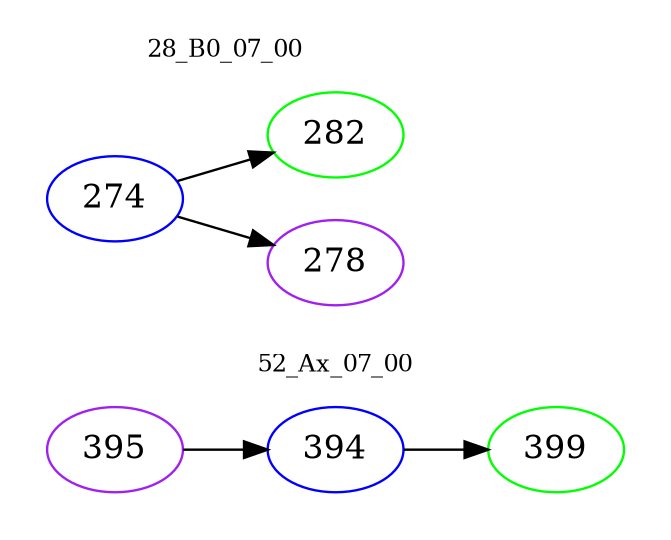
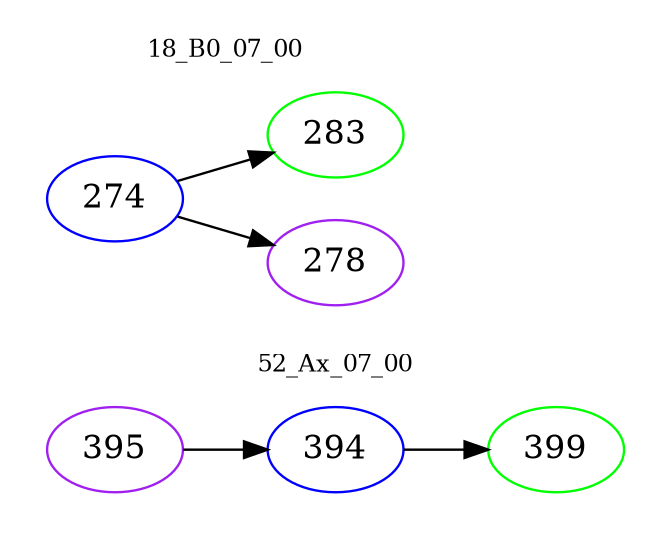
(225, 51) -> (225, 51)
(336, 135) -> (336, 135)
